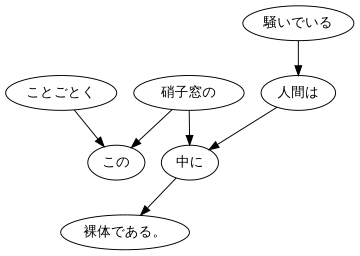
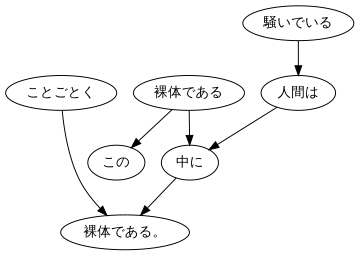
(189, 93) -> (189, 93)
(86, 125) -> (73, 163)
